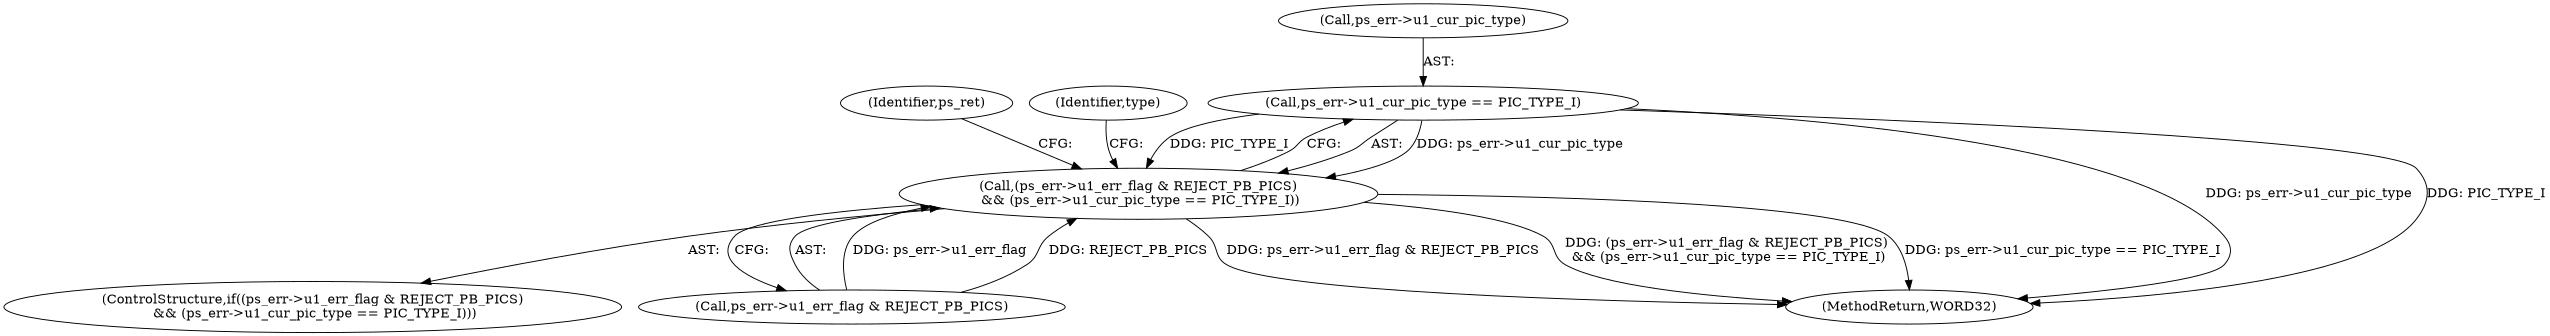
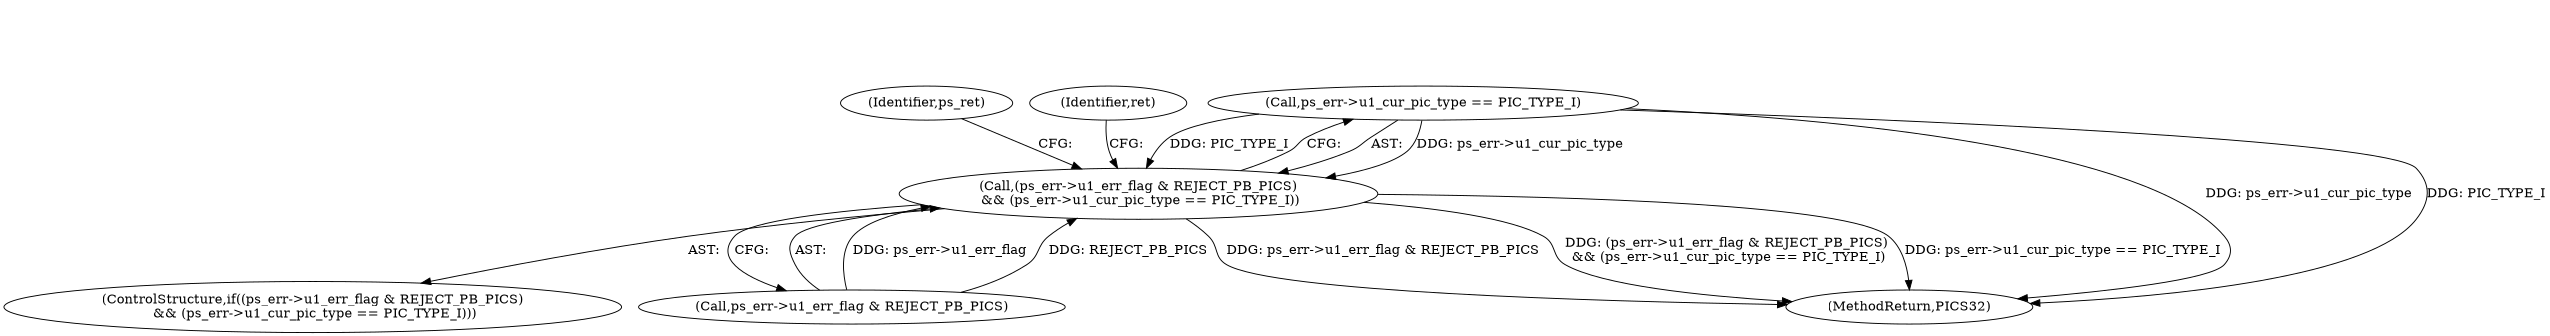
(1423, 21) -> none
(1108, 103) -> (1108, 103)
(1909, 307) -> (1909, 307)
